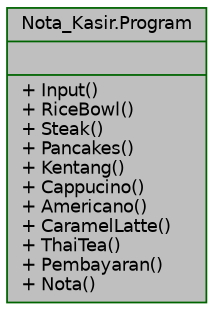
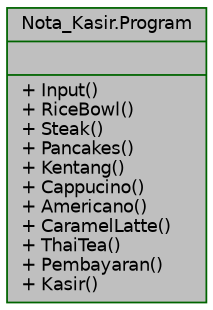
(59, 285) -> (60, 285)
